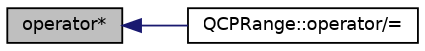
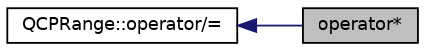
(164, 26) -> (279, 26)
